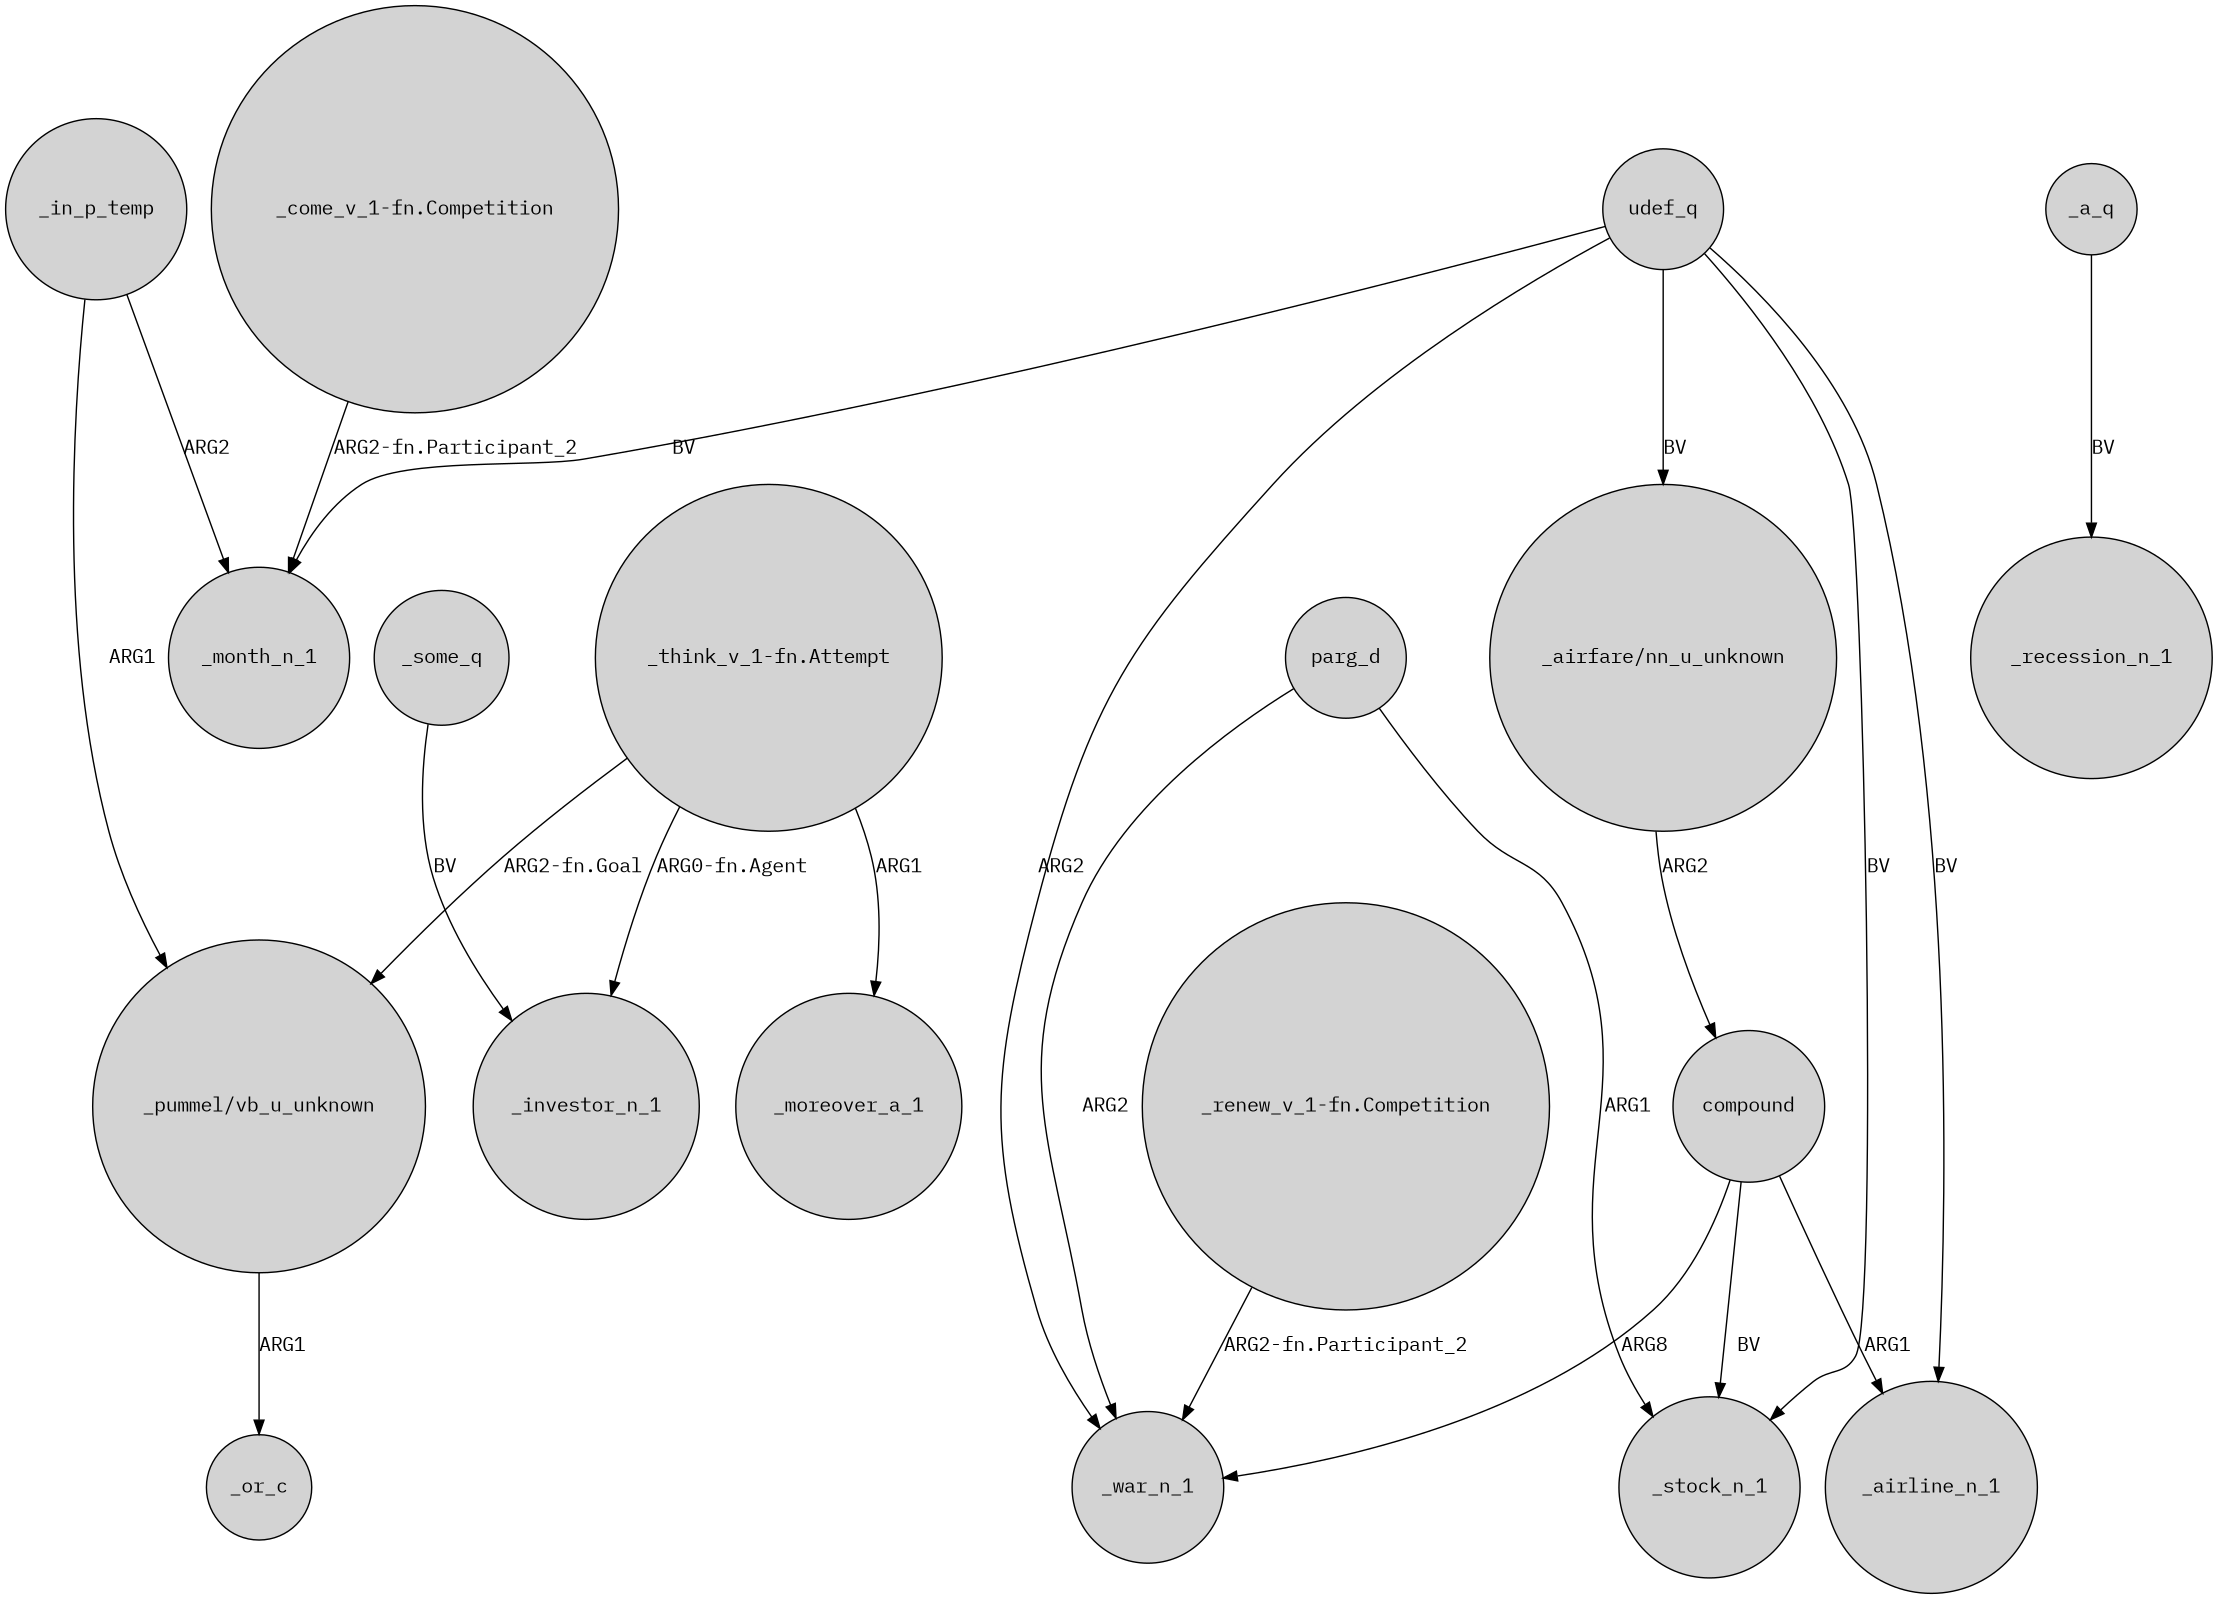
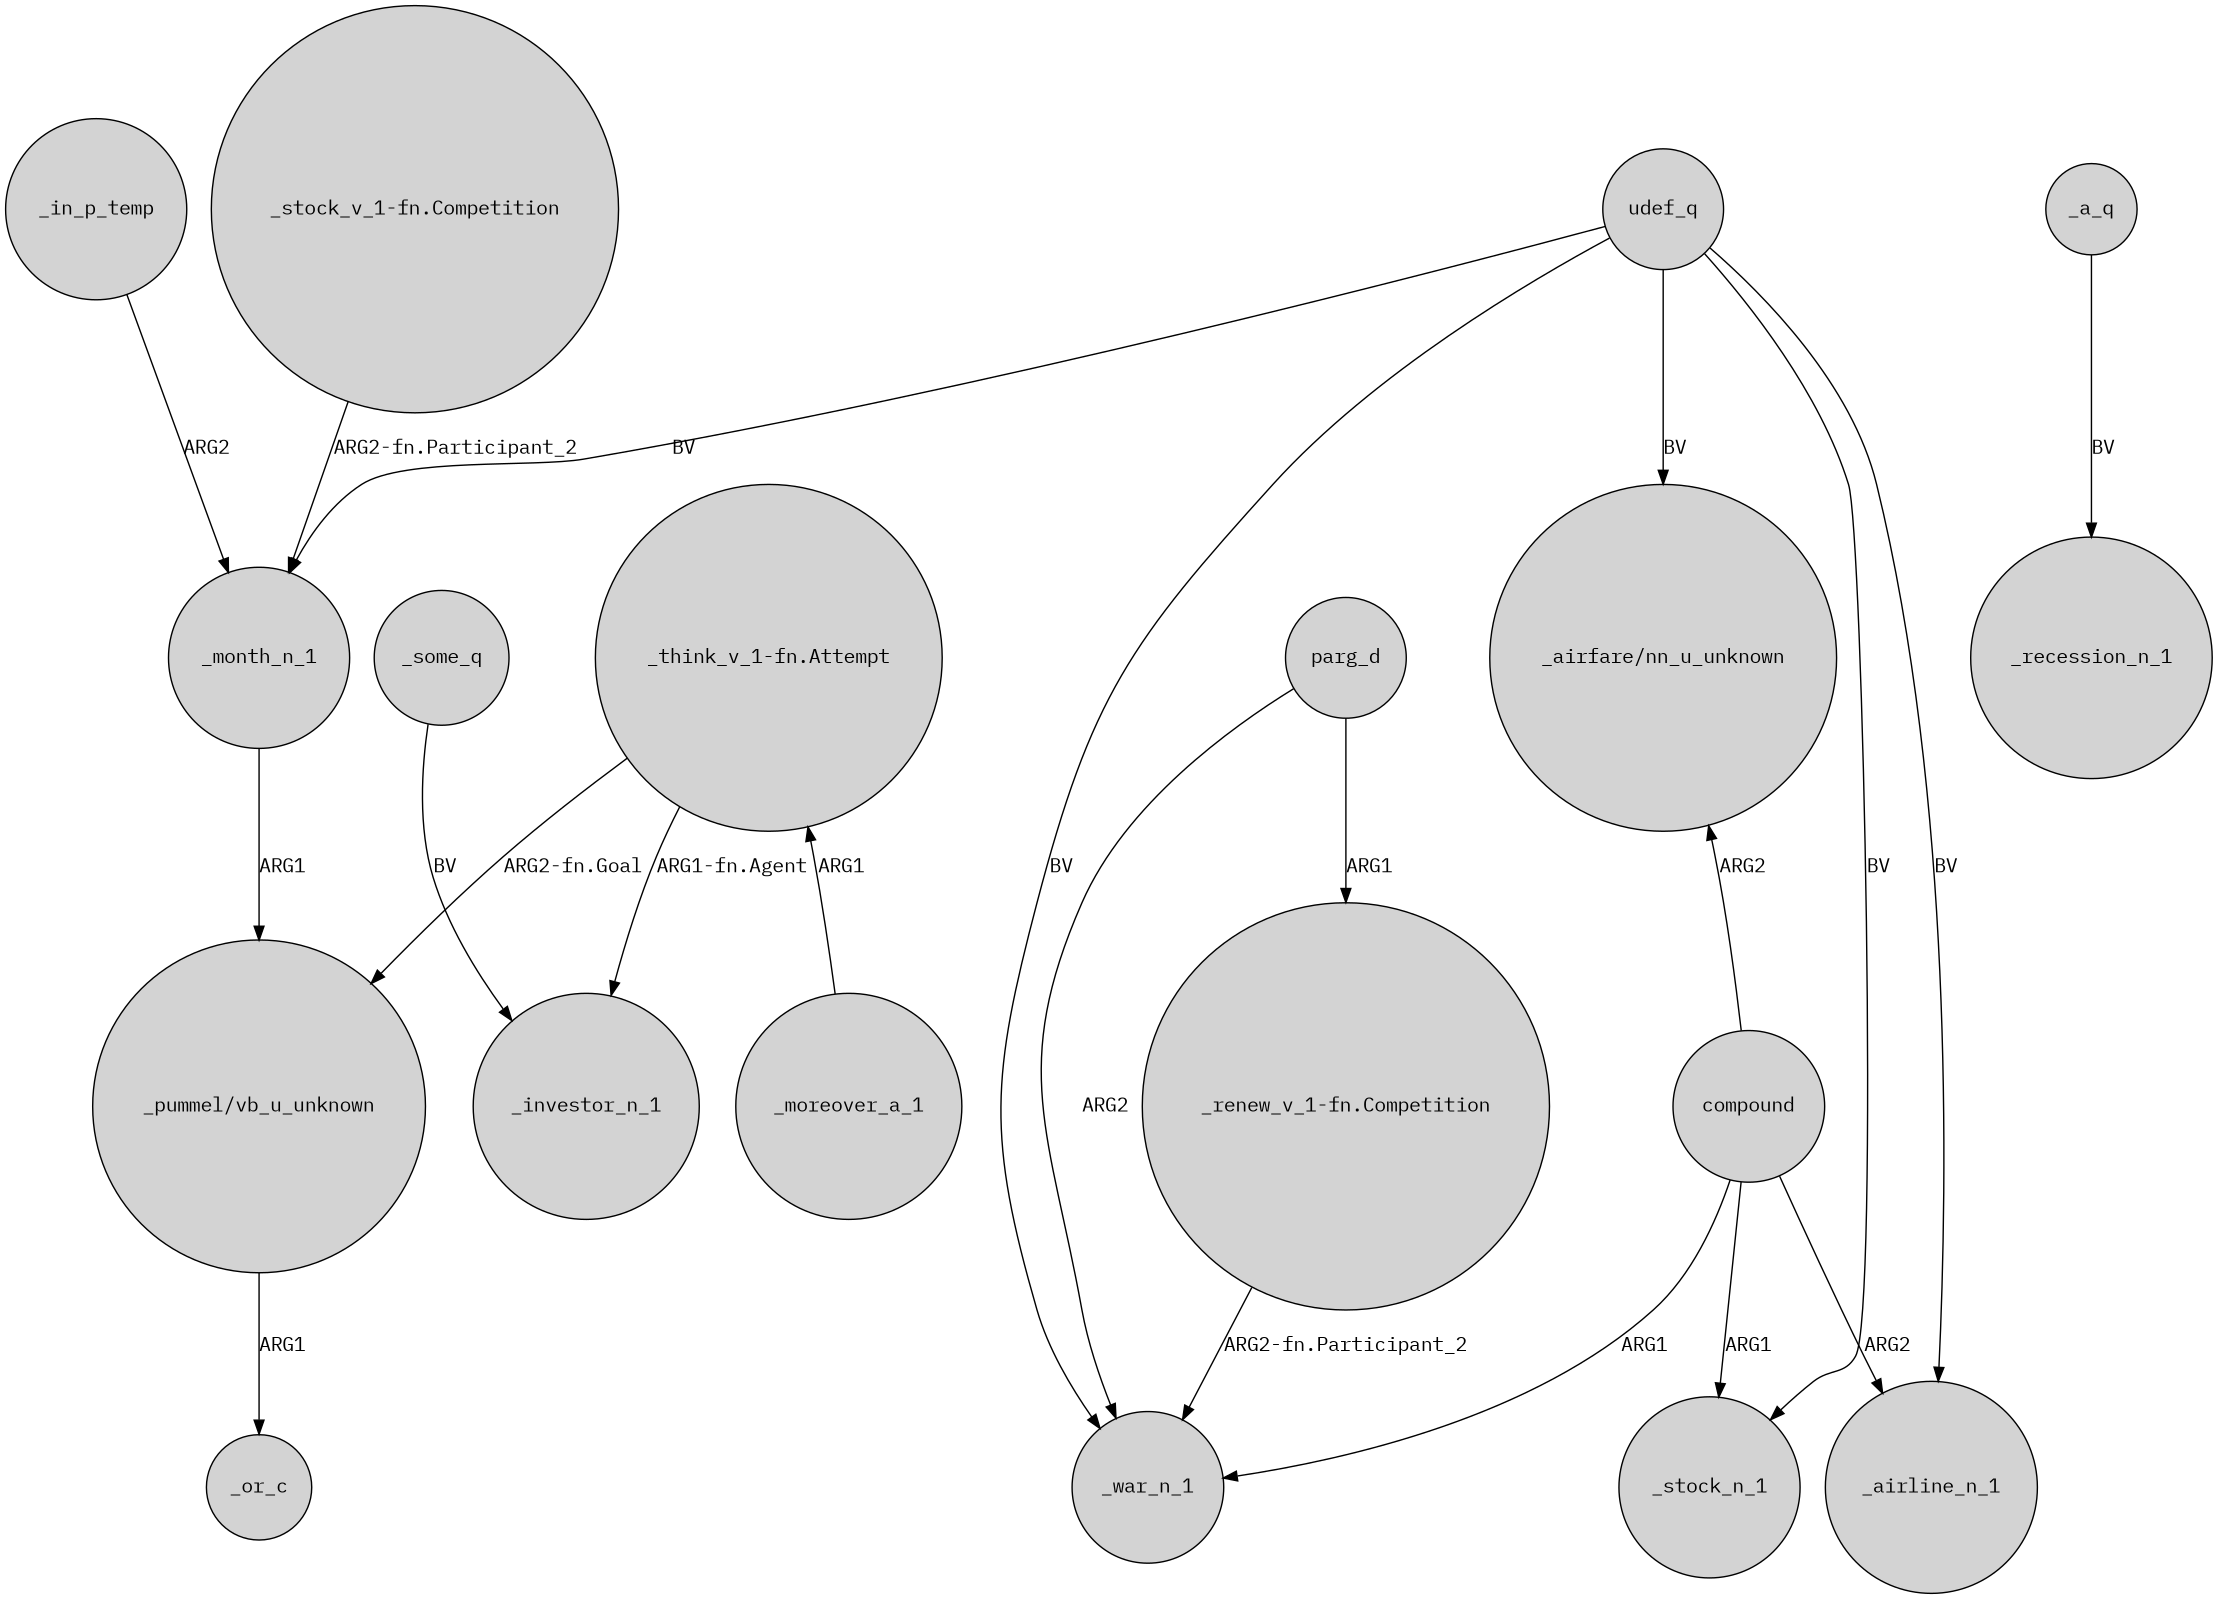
(415, 209) -> (415, 209)
(78, 634) -> (259, 837)
(732, 867) -> (732, 867)
(1062, 867) -> (1062, 867)
(877, 893) -> (824, 917)
(1675, 930) -> (1729, 935)
(1601, 1020) -> (1346, 803)
(1645, 1346) -> (1645, 1346)
(1749, 1346) -> (1749, 1346)
(1888, 1346) -> (1888, 1346)
